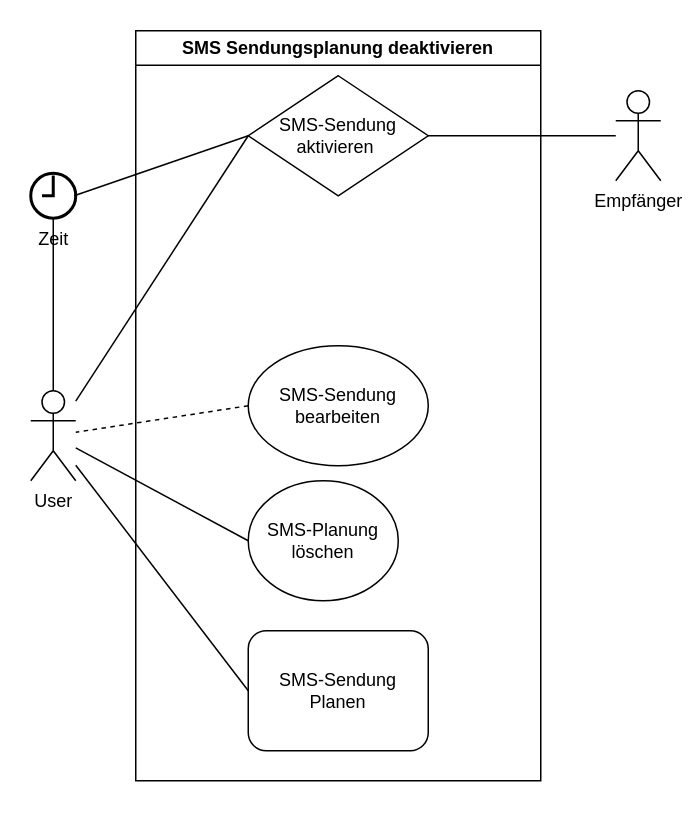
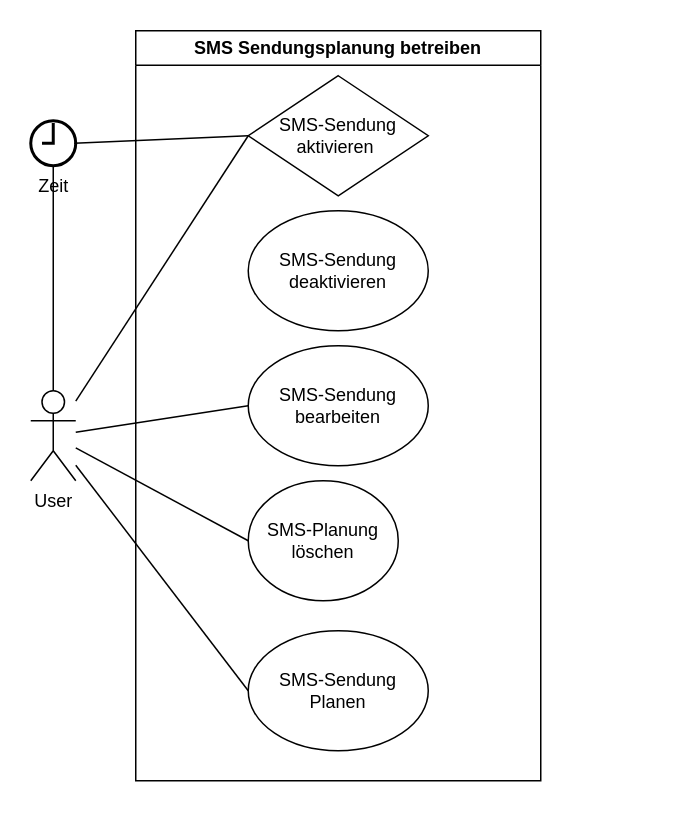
(338, 49) -> (338, 49)
(523, 136) -> none
(638, 136) -> none
(53, 196) -> (53, 143)
none -> (338, 271)
(161, 419) -> (161, 419)
(338, 691) -> (338, 691)
